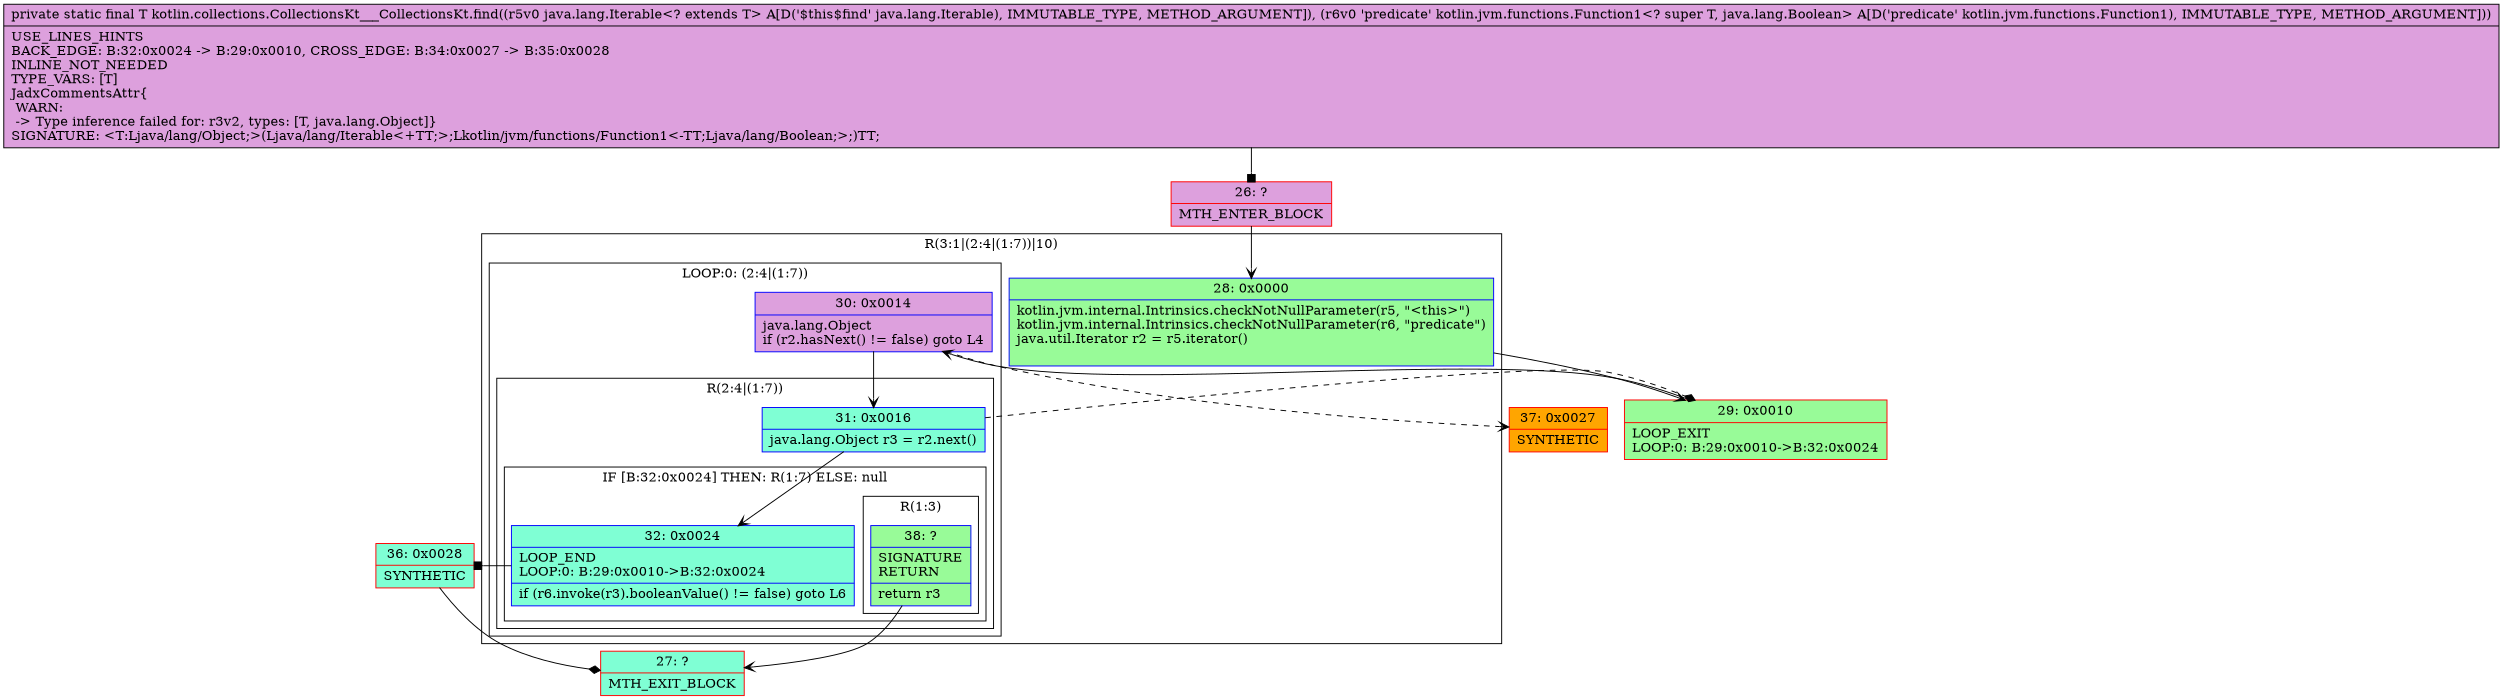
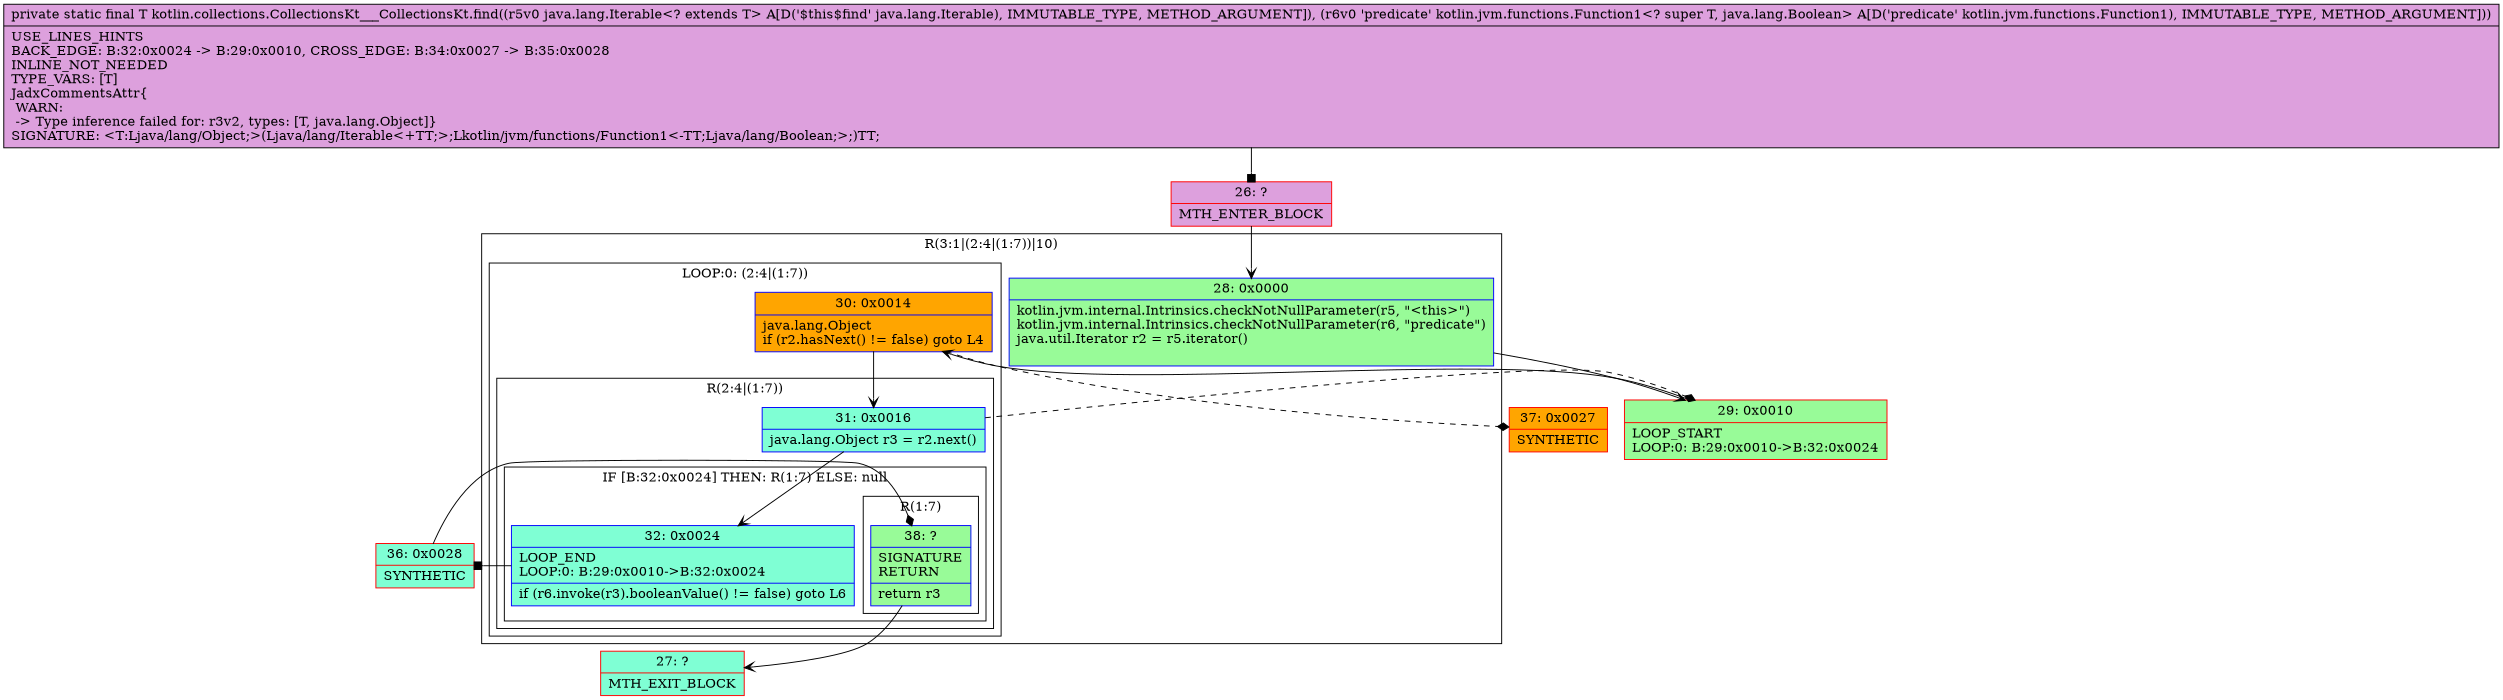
(874, 322) -> (874, 322)
(1221, 403) -> (1221, 403)
(1671, 434) -> (1677, 434)
(921, 507) -> (921, 507)
(517, 651) -> (664, 460)
